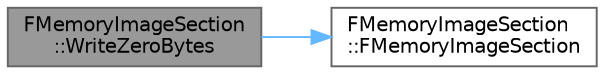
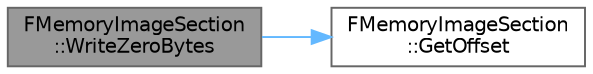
(464, 37) -> (458, 37)
